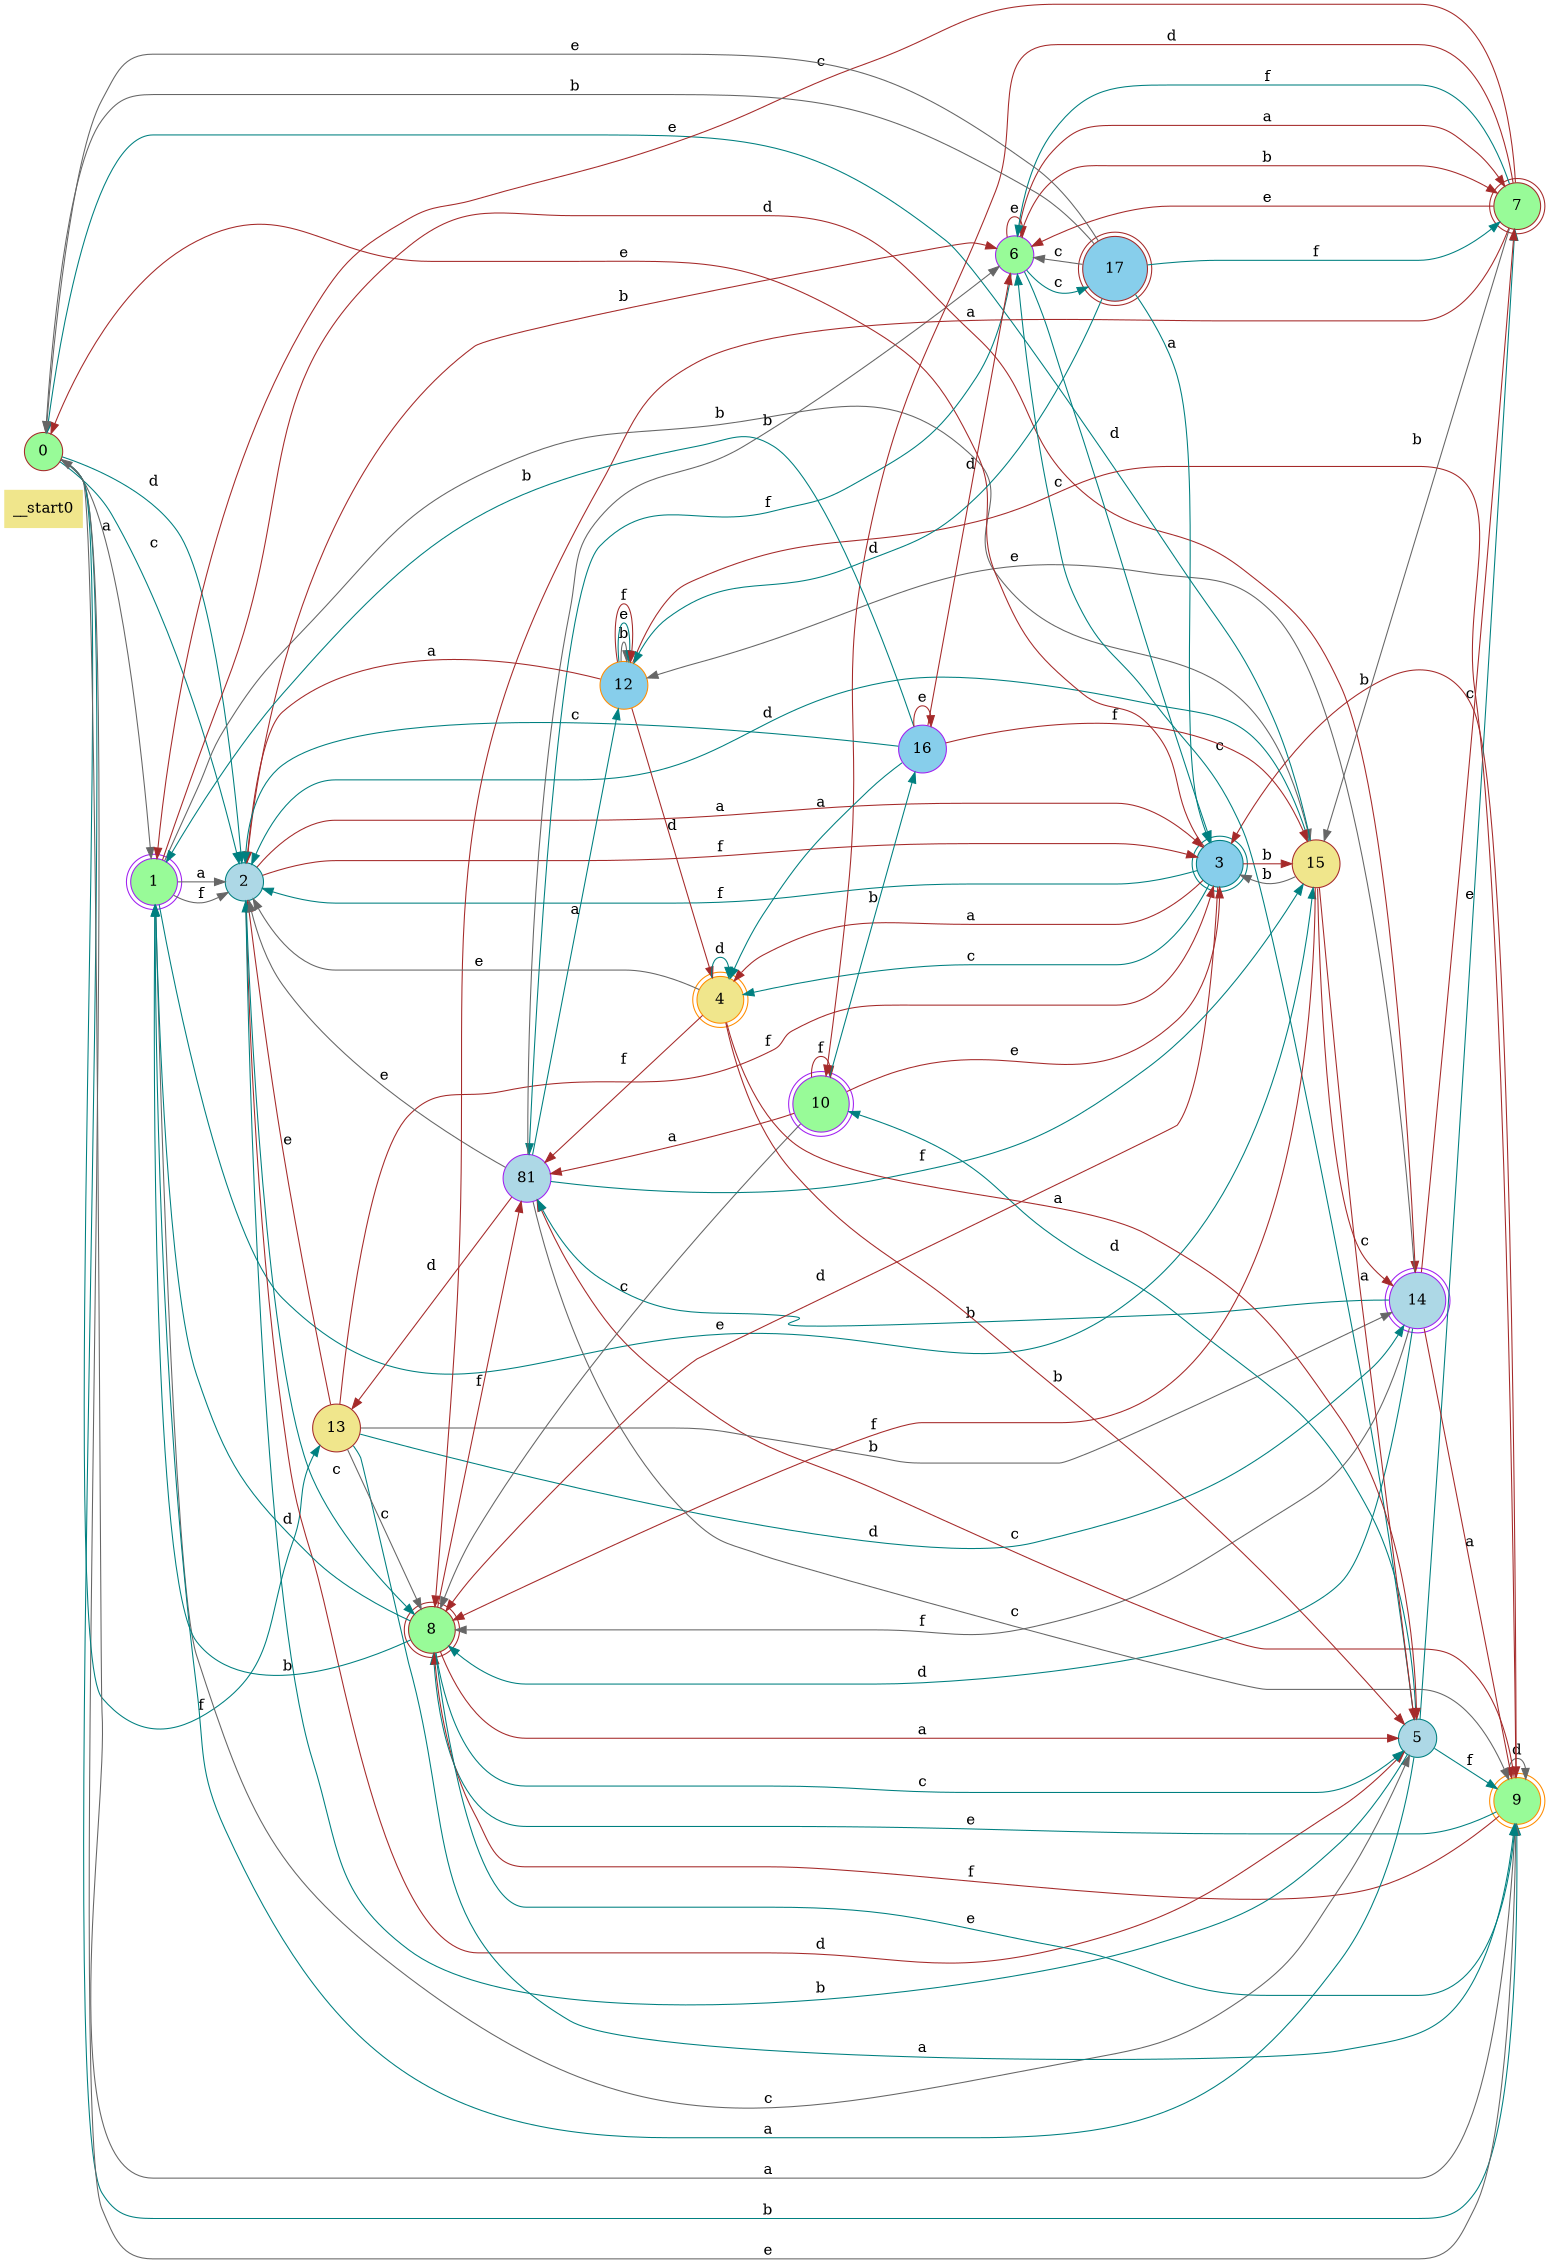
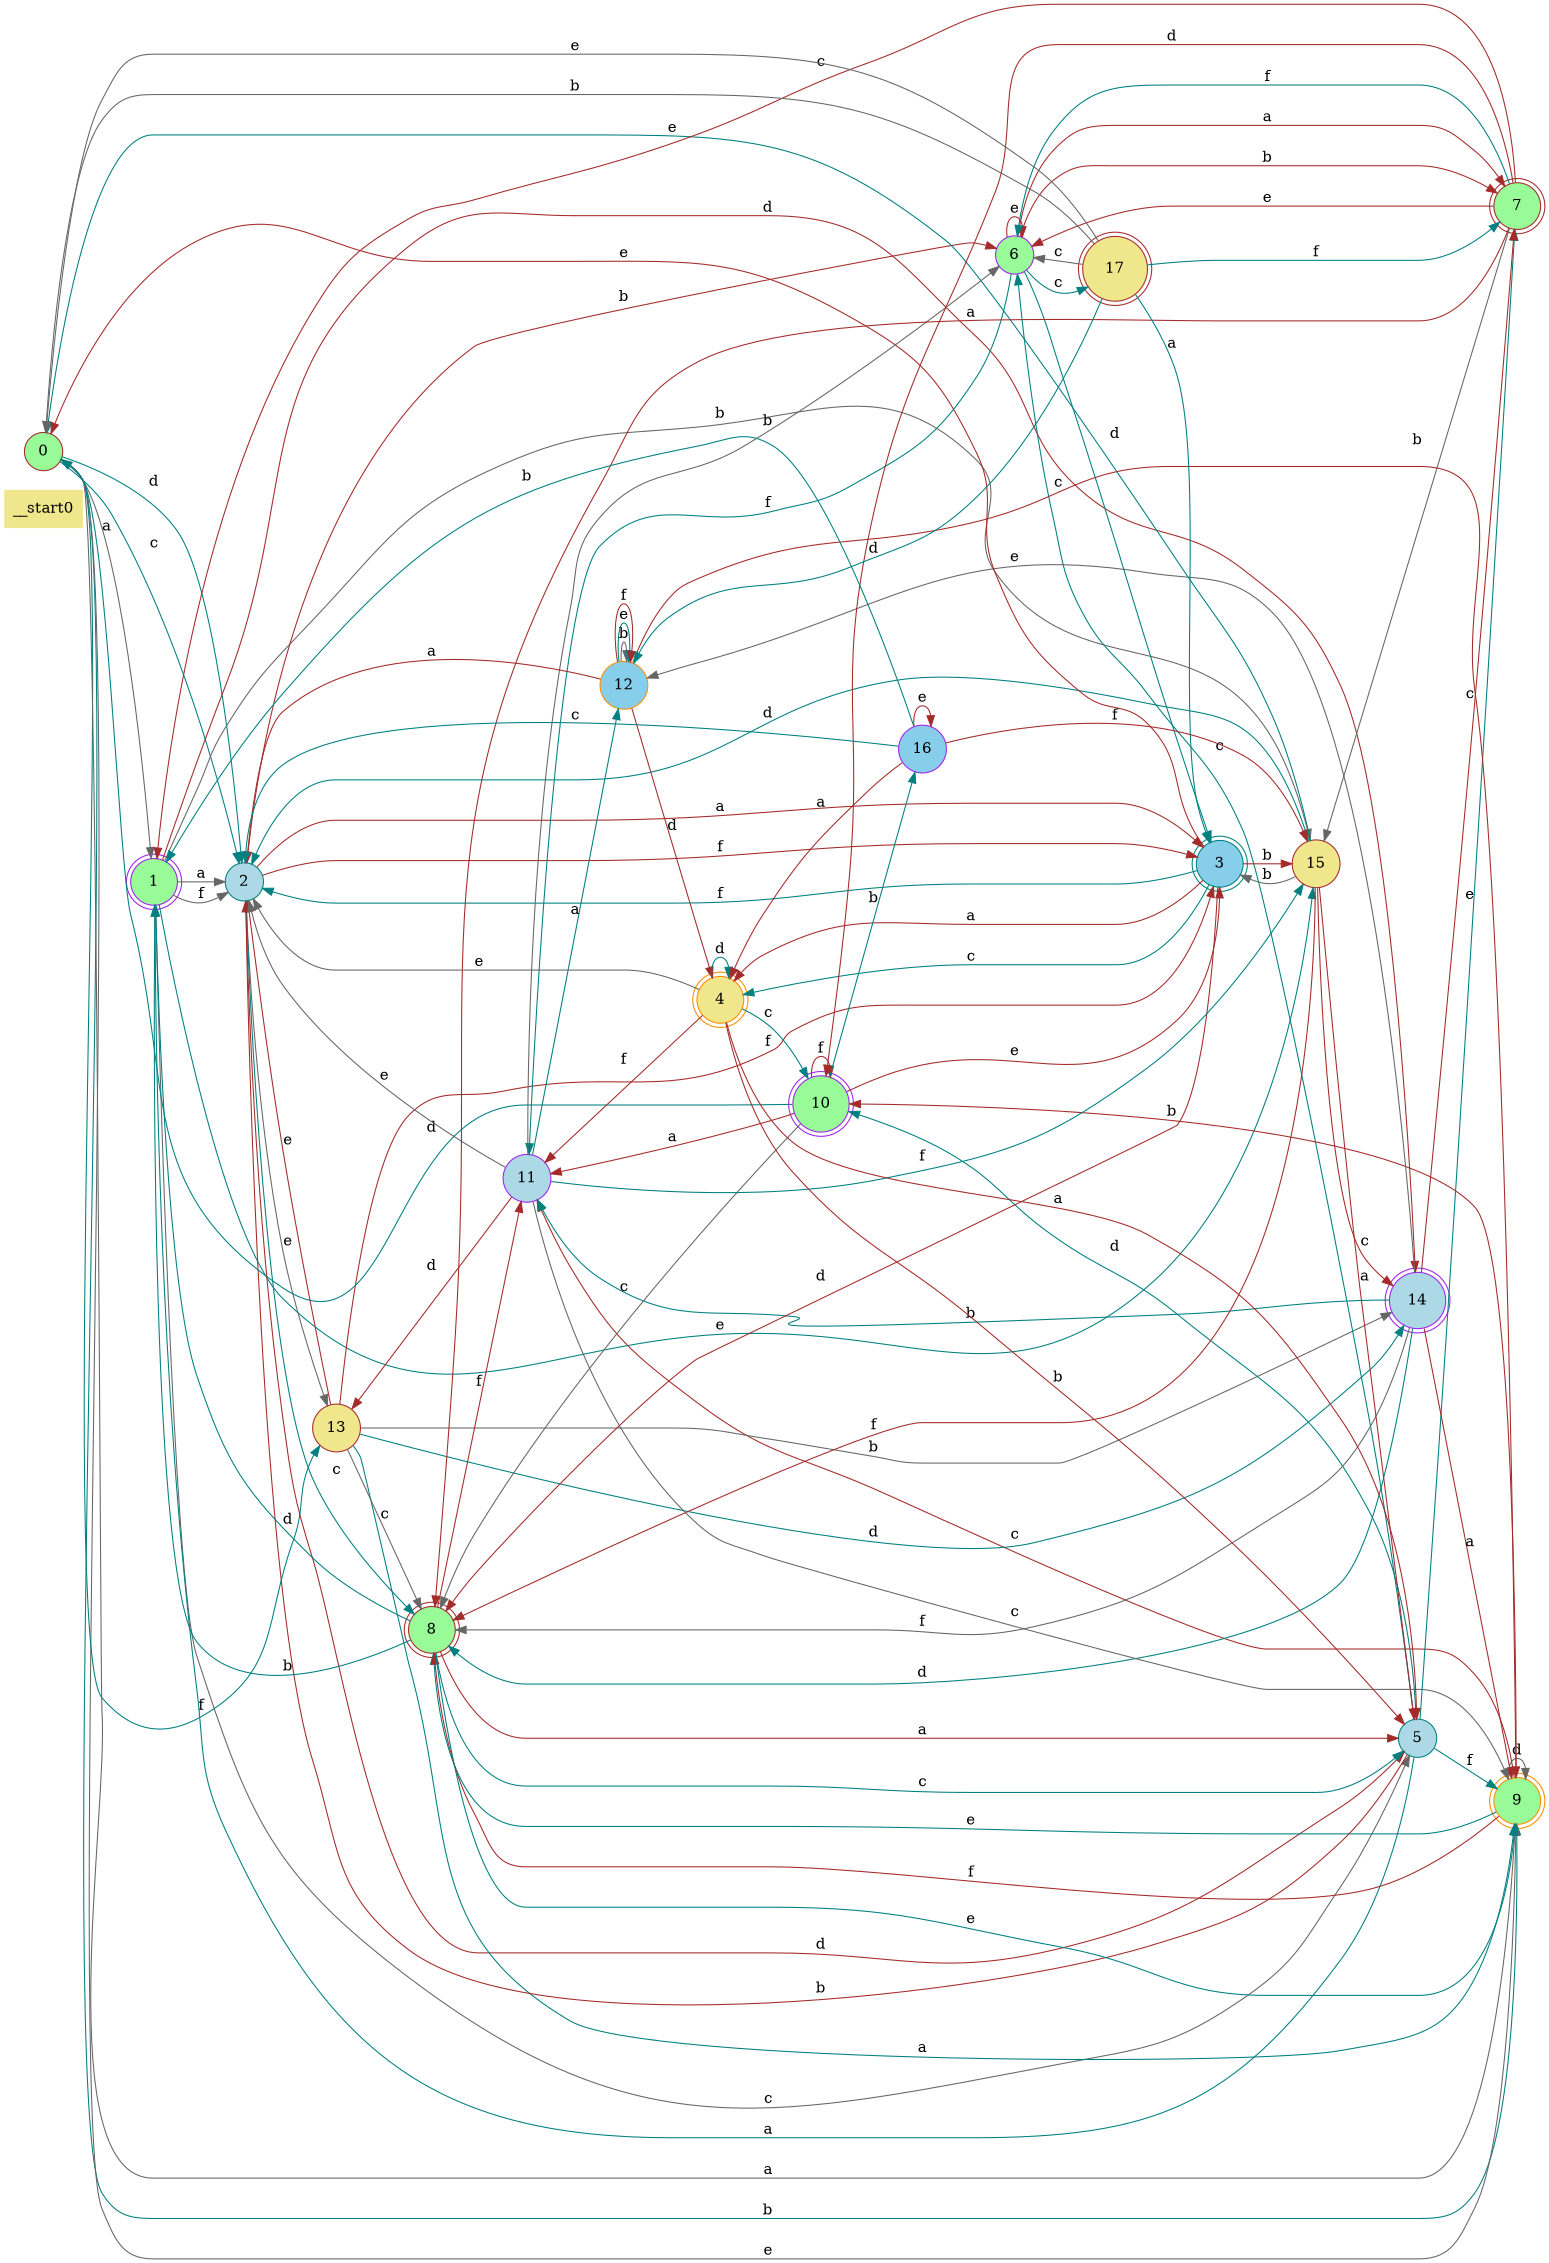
(1115, 269) -> (1115, 269)
(966, 516) -> none
(801, 861) -> (801, 861)
none -> (778, 1034)
(1505, 1080) -> (1475, 1209)
none -> (267, 1151)
(527, 1178) -> (527, 1178)
none -> (191, 1190)
(415, 1953) -> (415, 1953)
